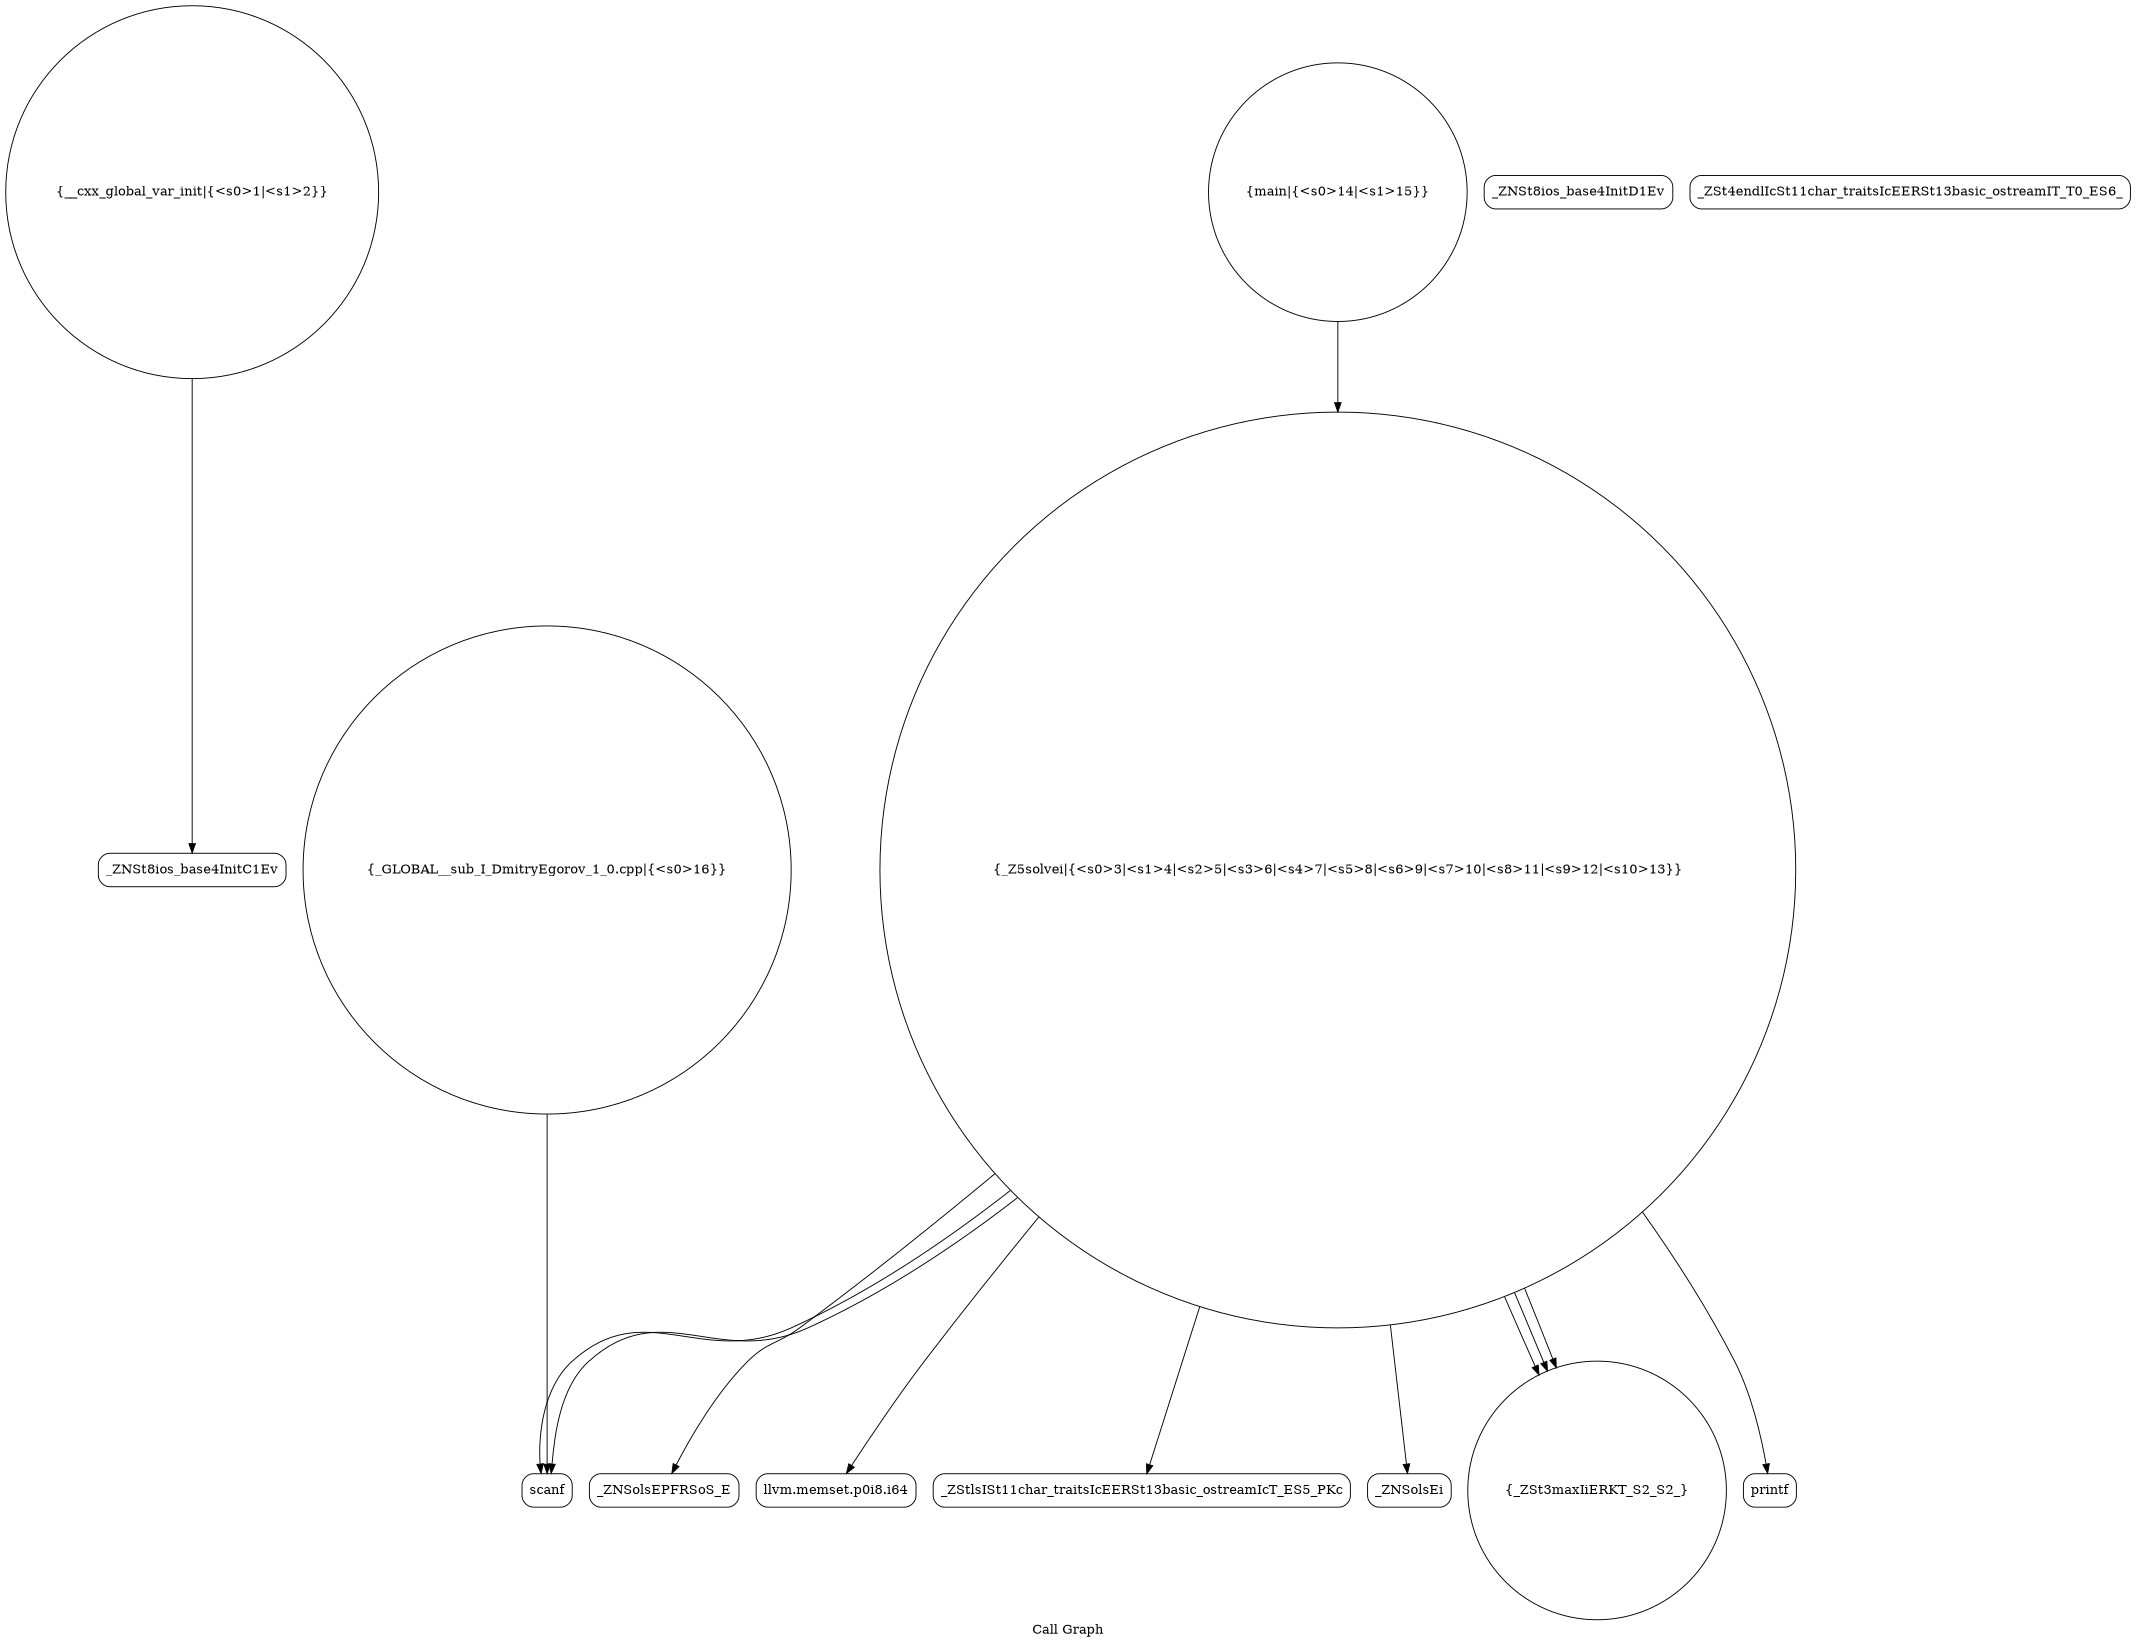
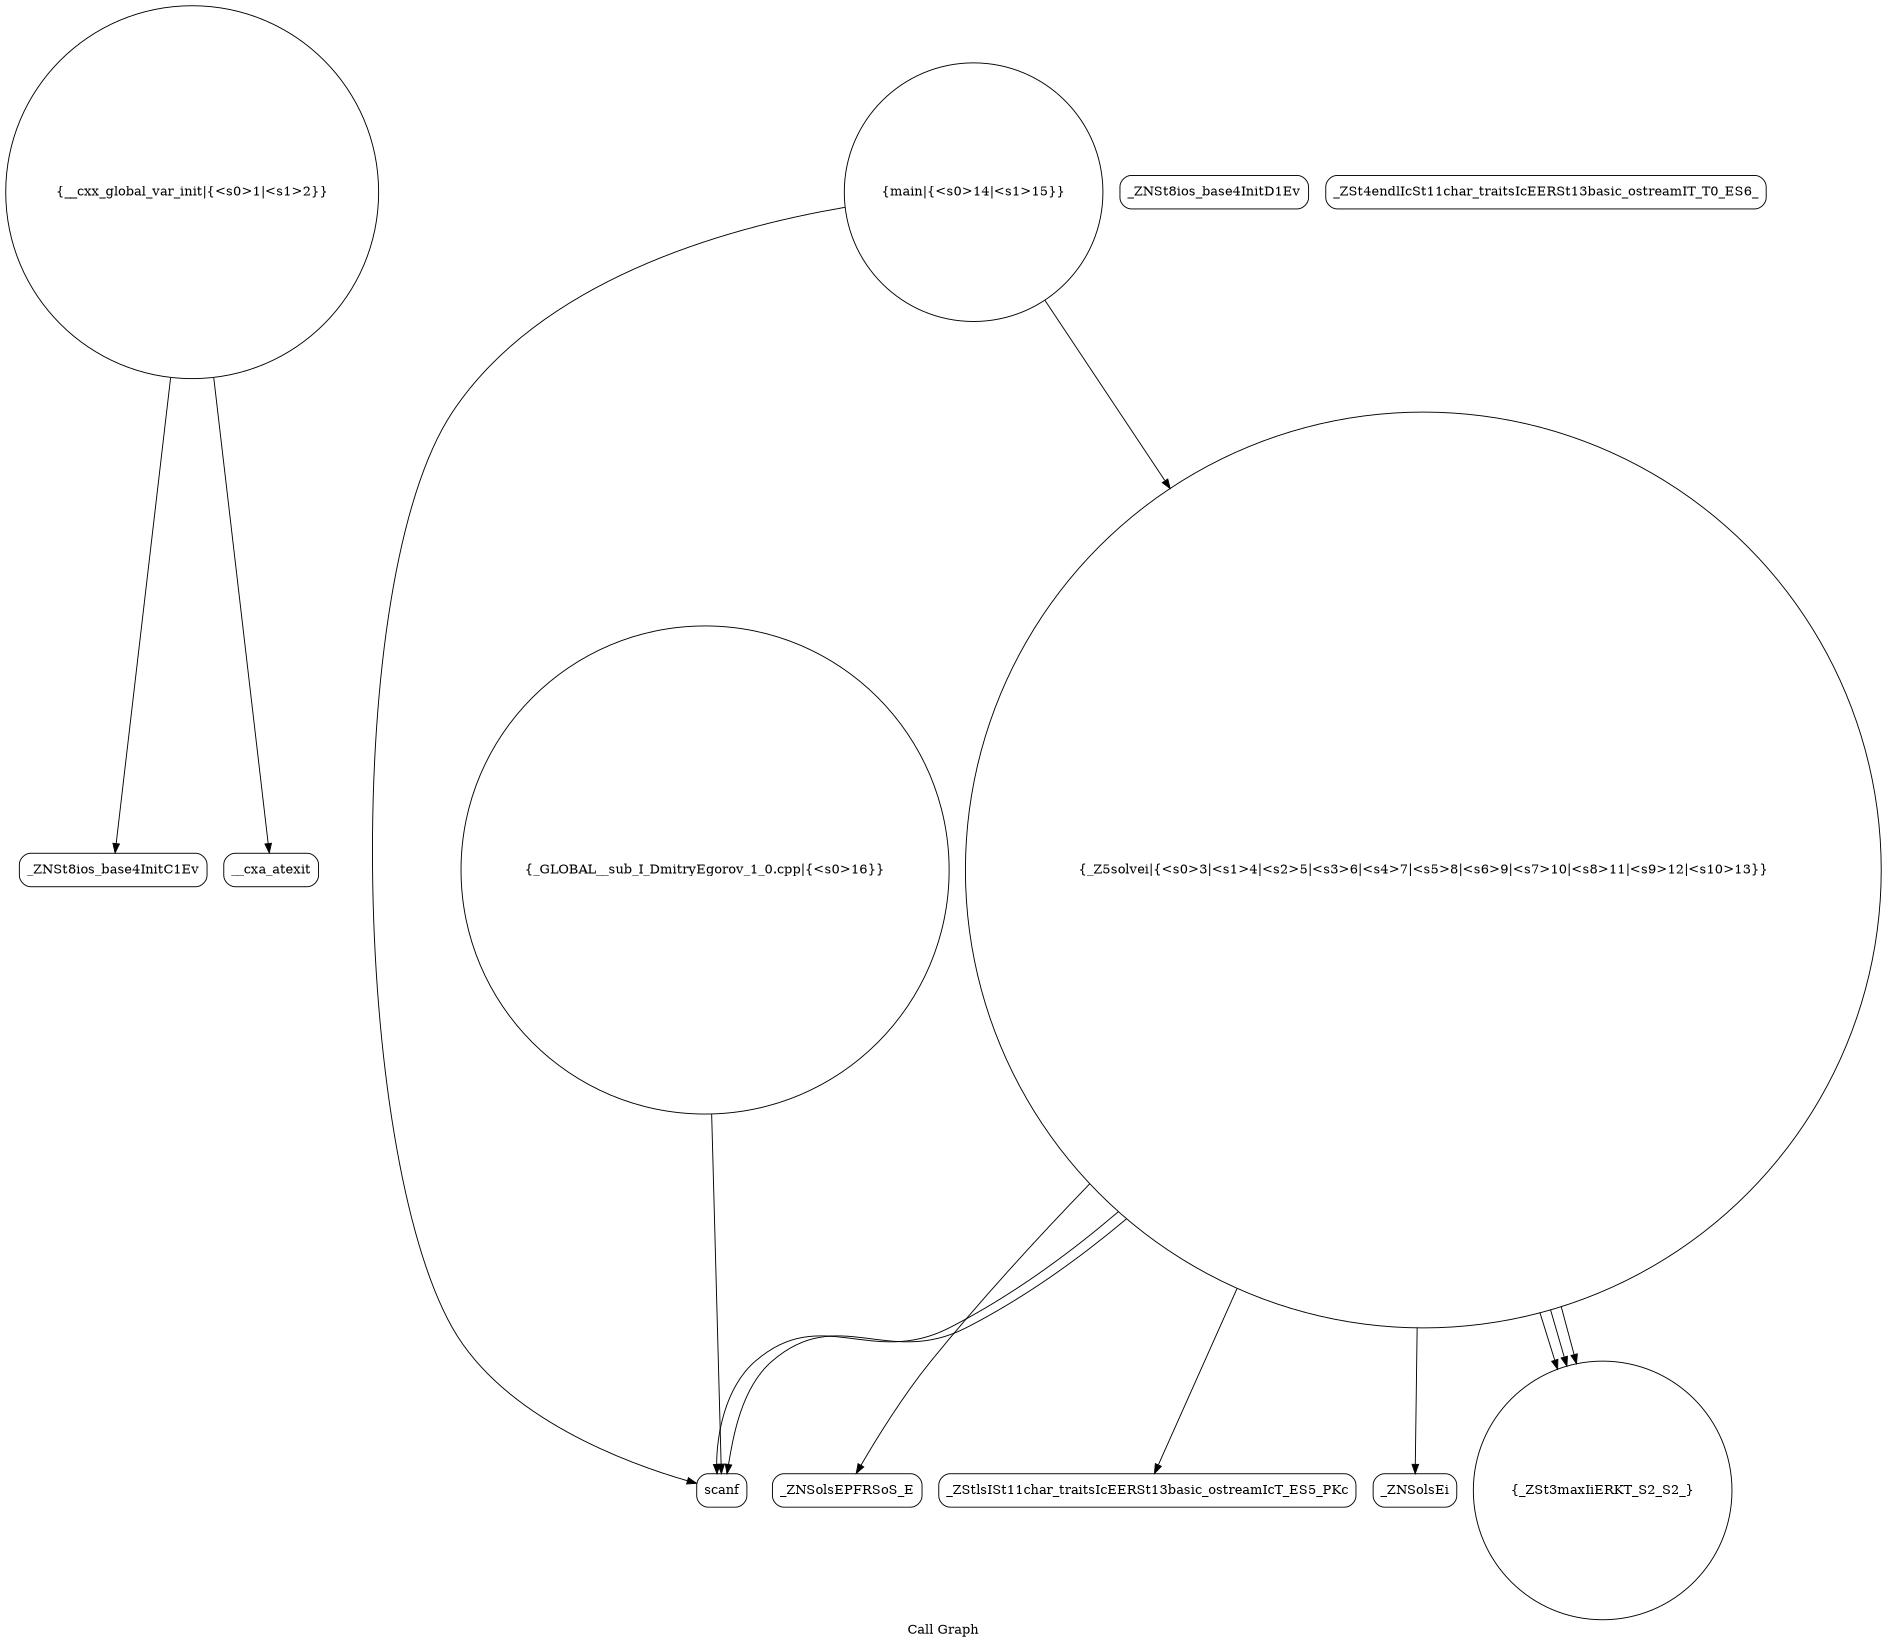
none -> (375, 786)
none -> (271, 870)
(836, 1490) -> none
(1770, 1490) -> none
